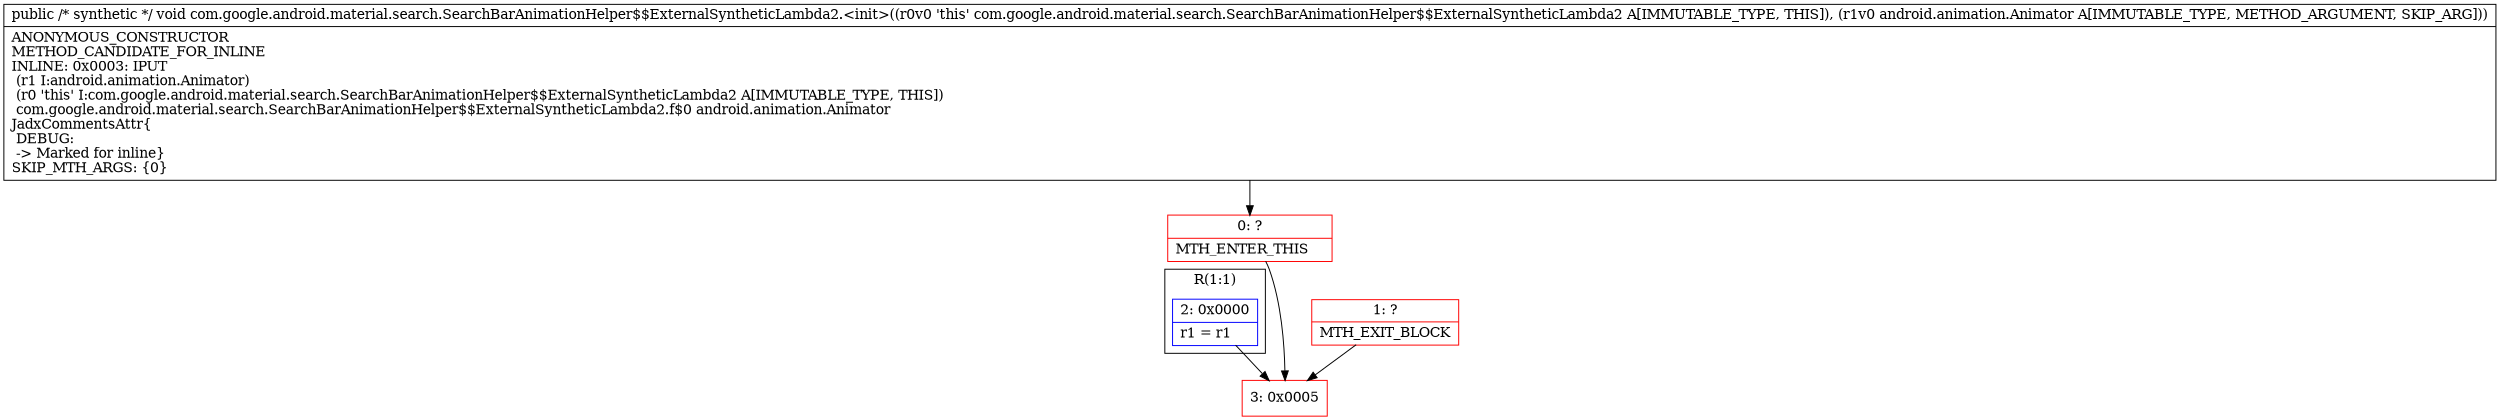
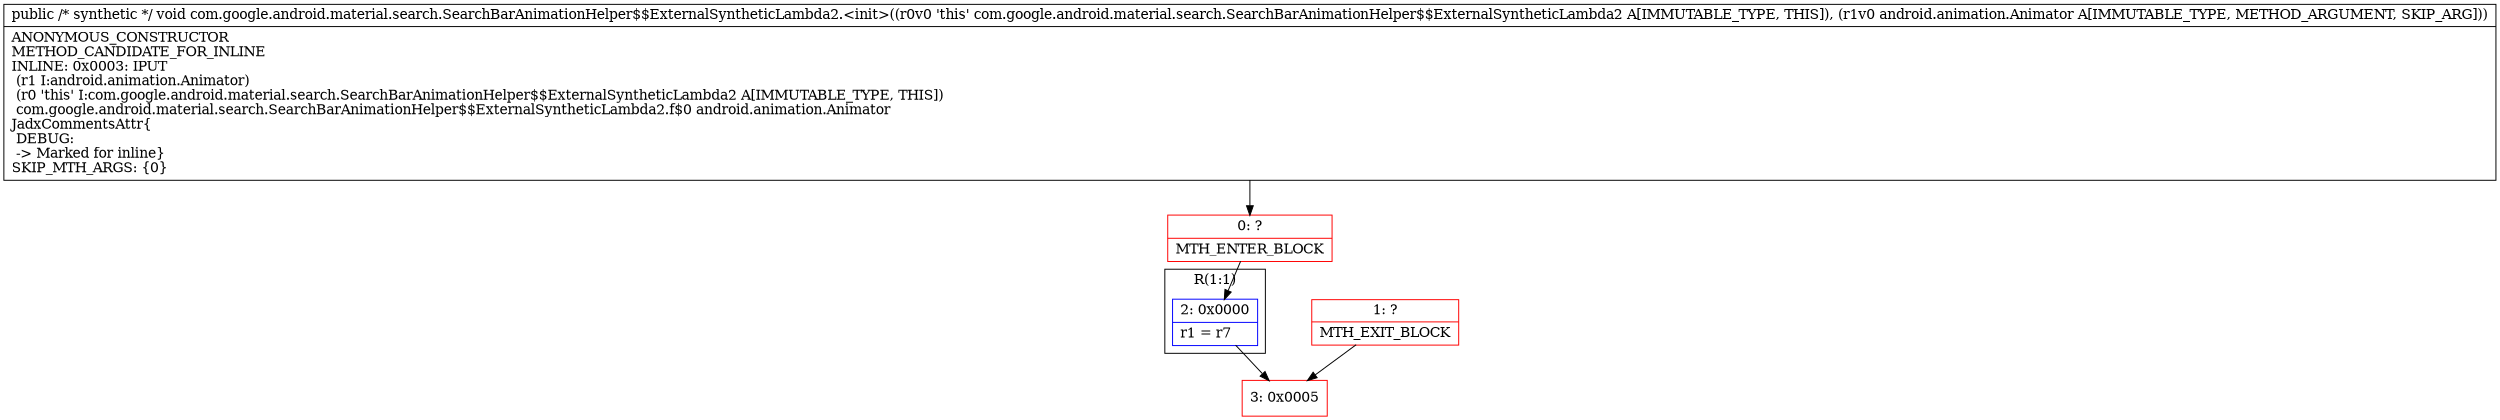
(1242, 249) -> (1250, 249)
(1280, 315) -> (1234, 276)
(1206, 333) -> (1206, 333)
